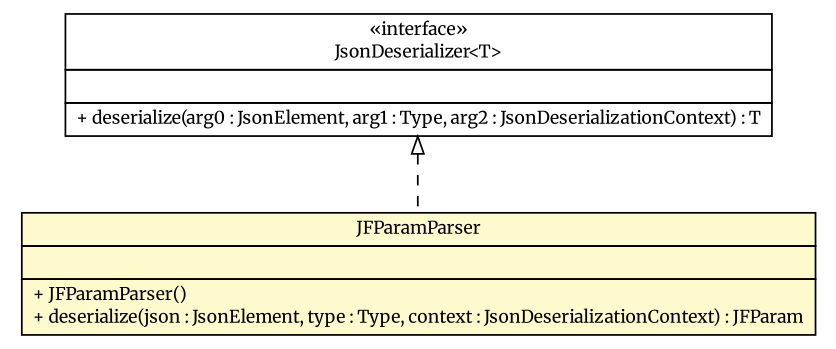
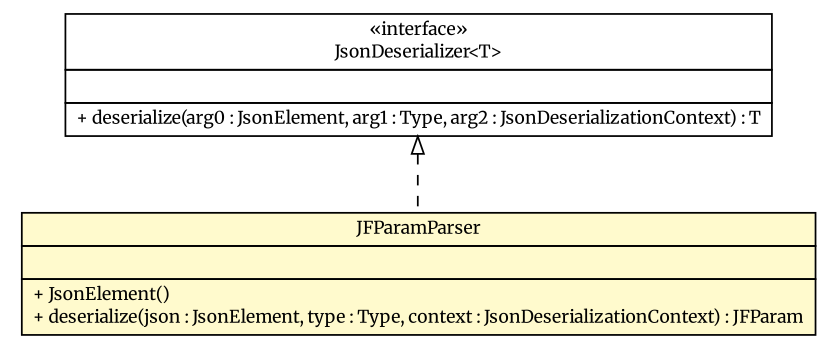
(111, 295) -> (102, 295)
